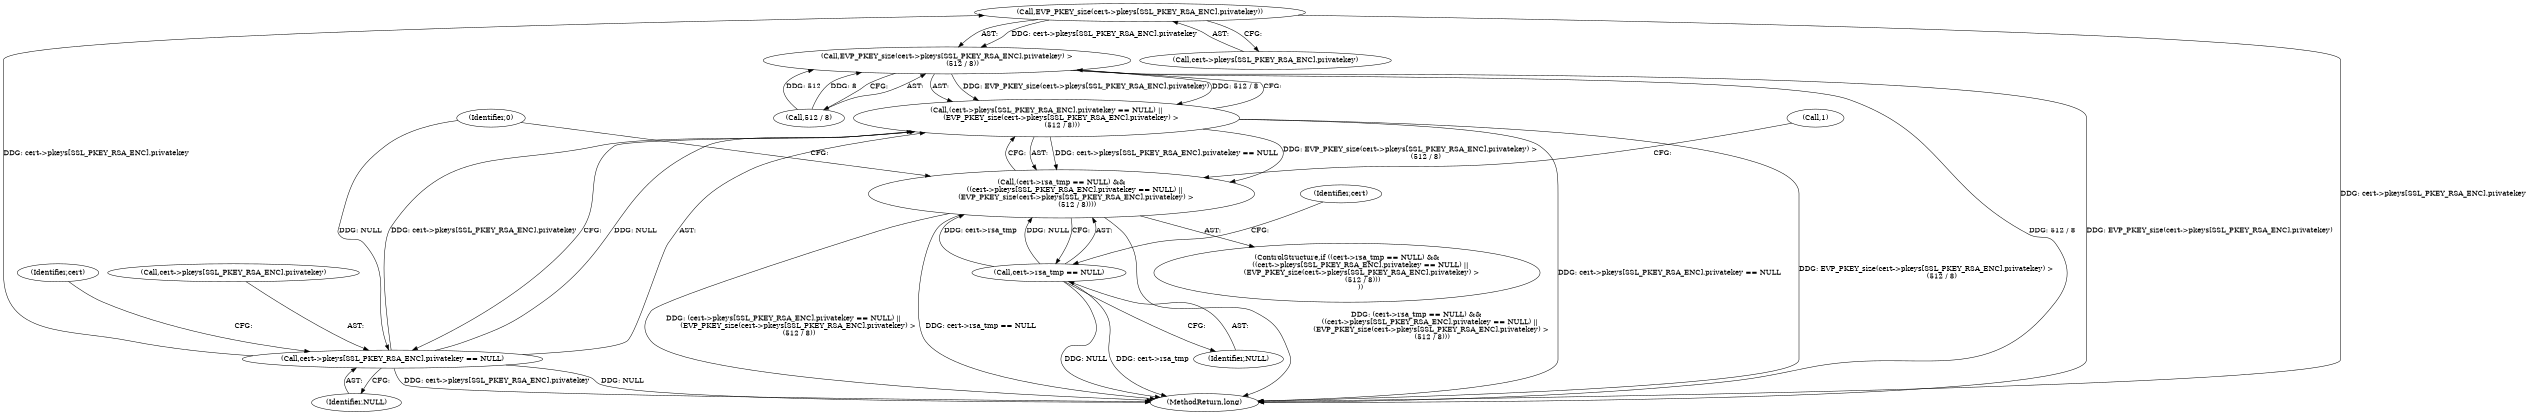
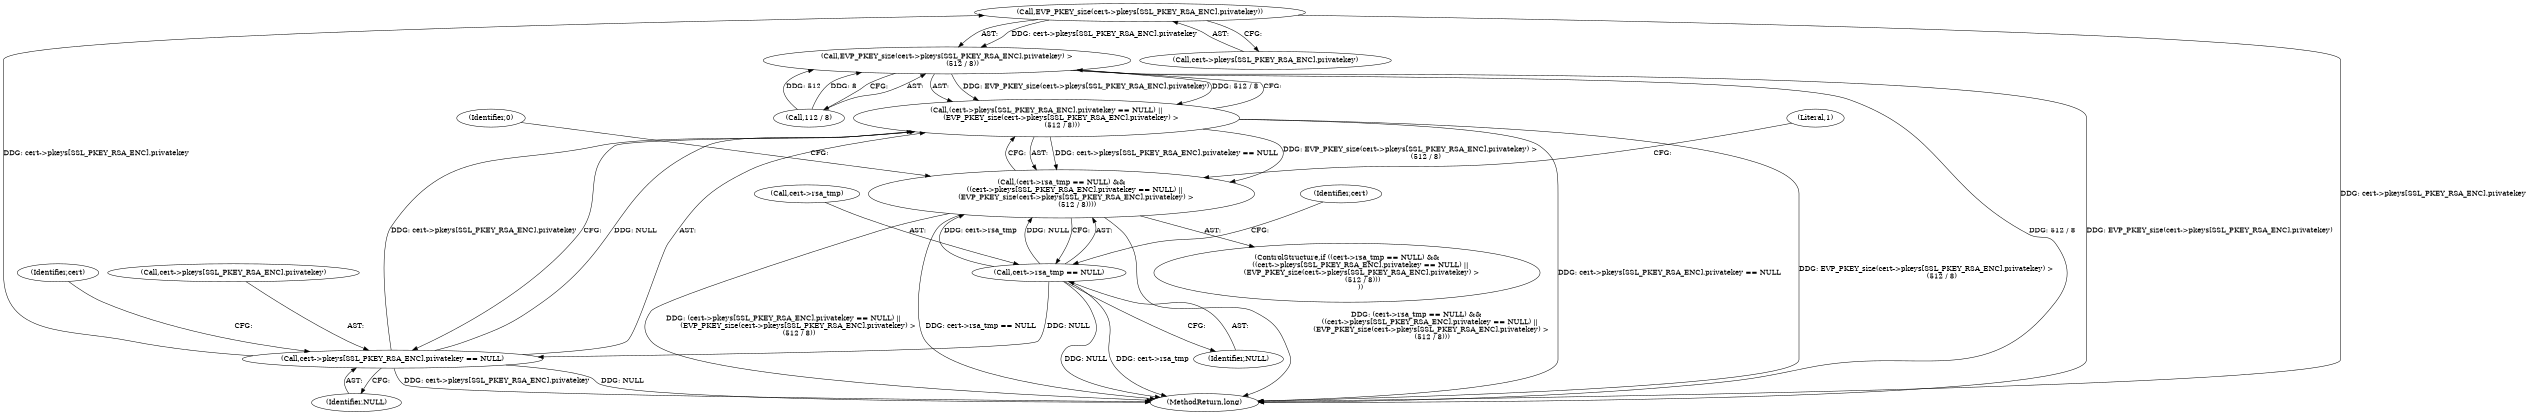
(809, 118) -> (809, 118)
(1816, 118) -> (1816, 118)
none -> (807, 194)
(343, 212) -> (821, 352)
